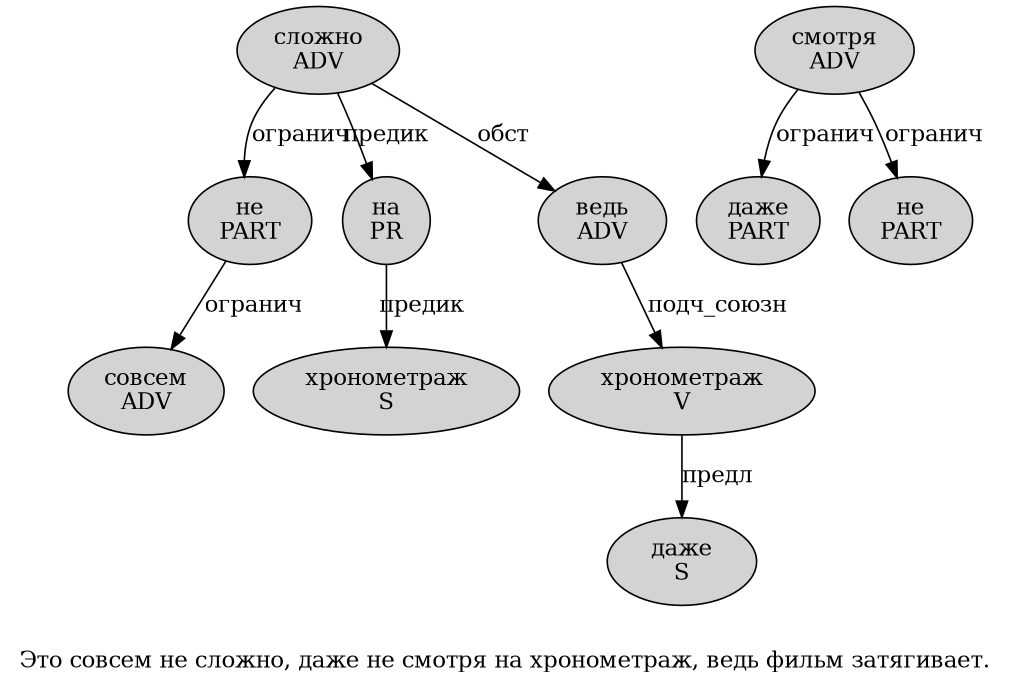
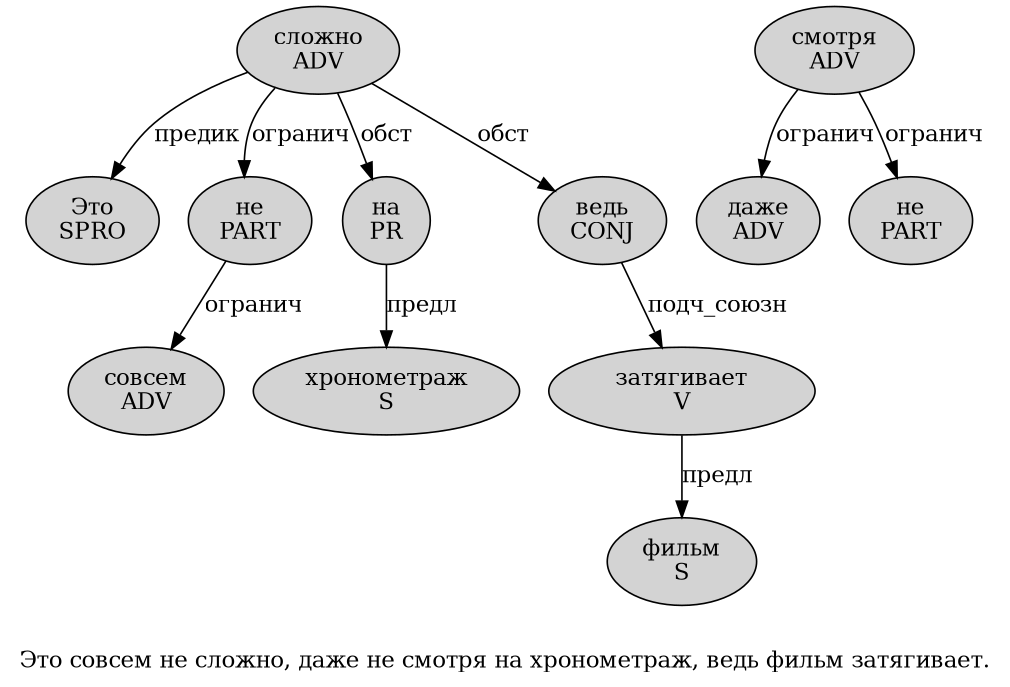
(386, 135) -> (386, 135)
none -> (93, 221)
(602, 221) -> (602, 221)
(758, 221) -> (758, 221)
(422, 306) -> (422, 306)
(682, 391) -> (682, 391)
(682, 562) -> (682, 562)
